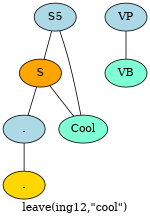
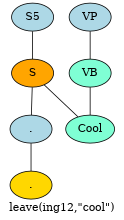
(72, 72) -> (90, 101)
